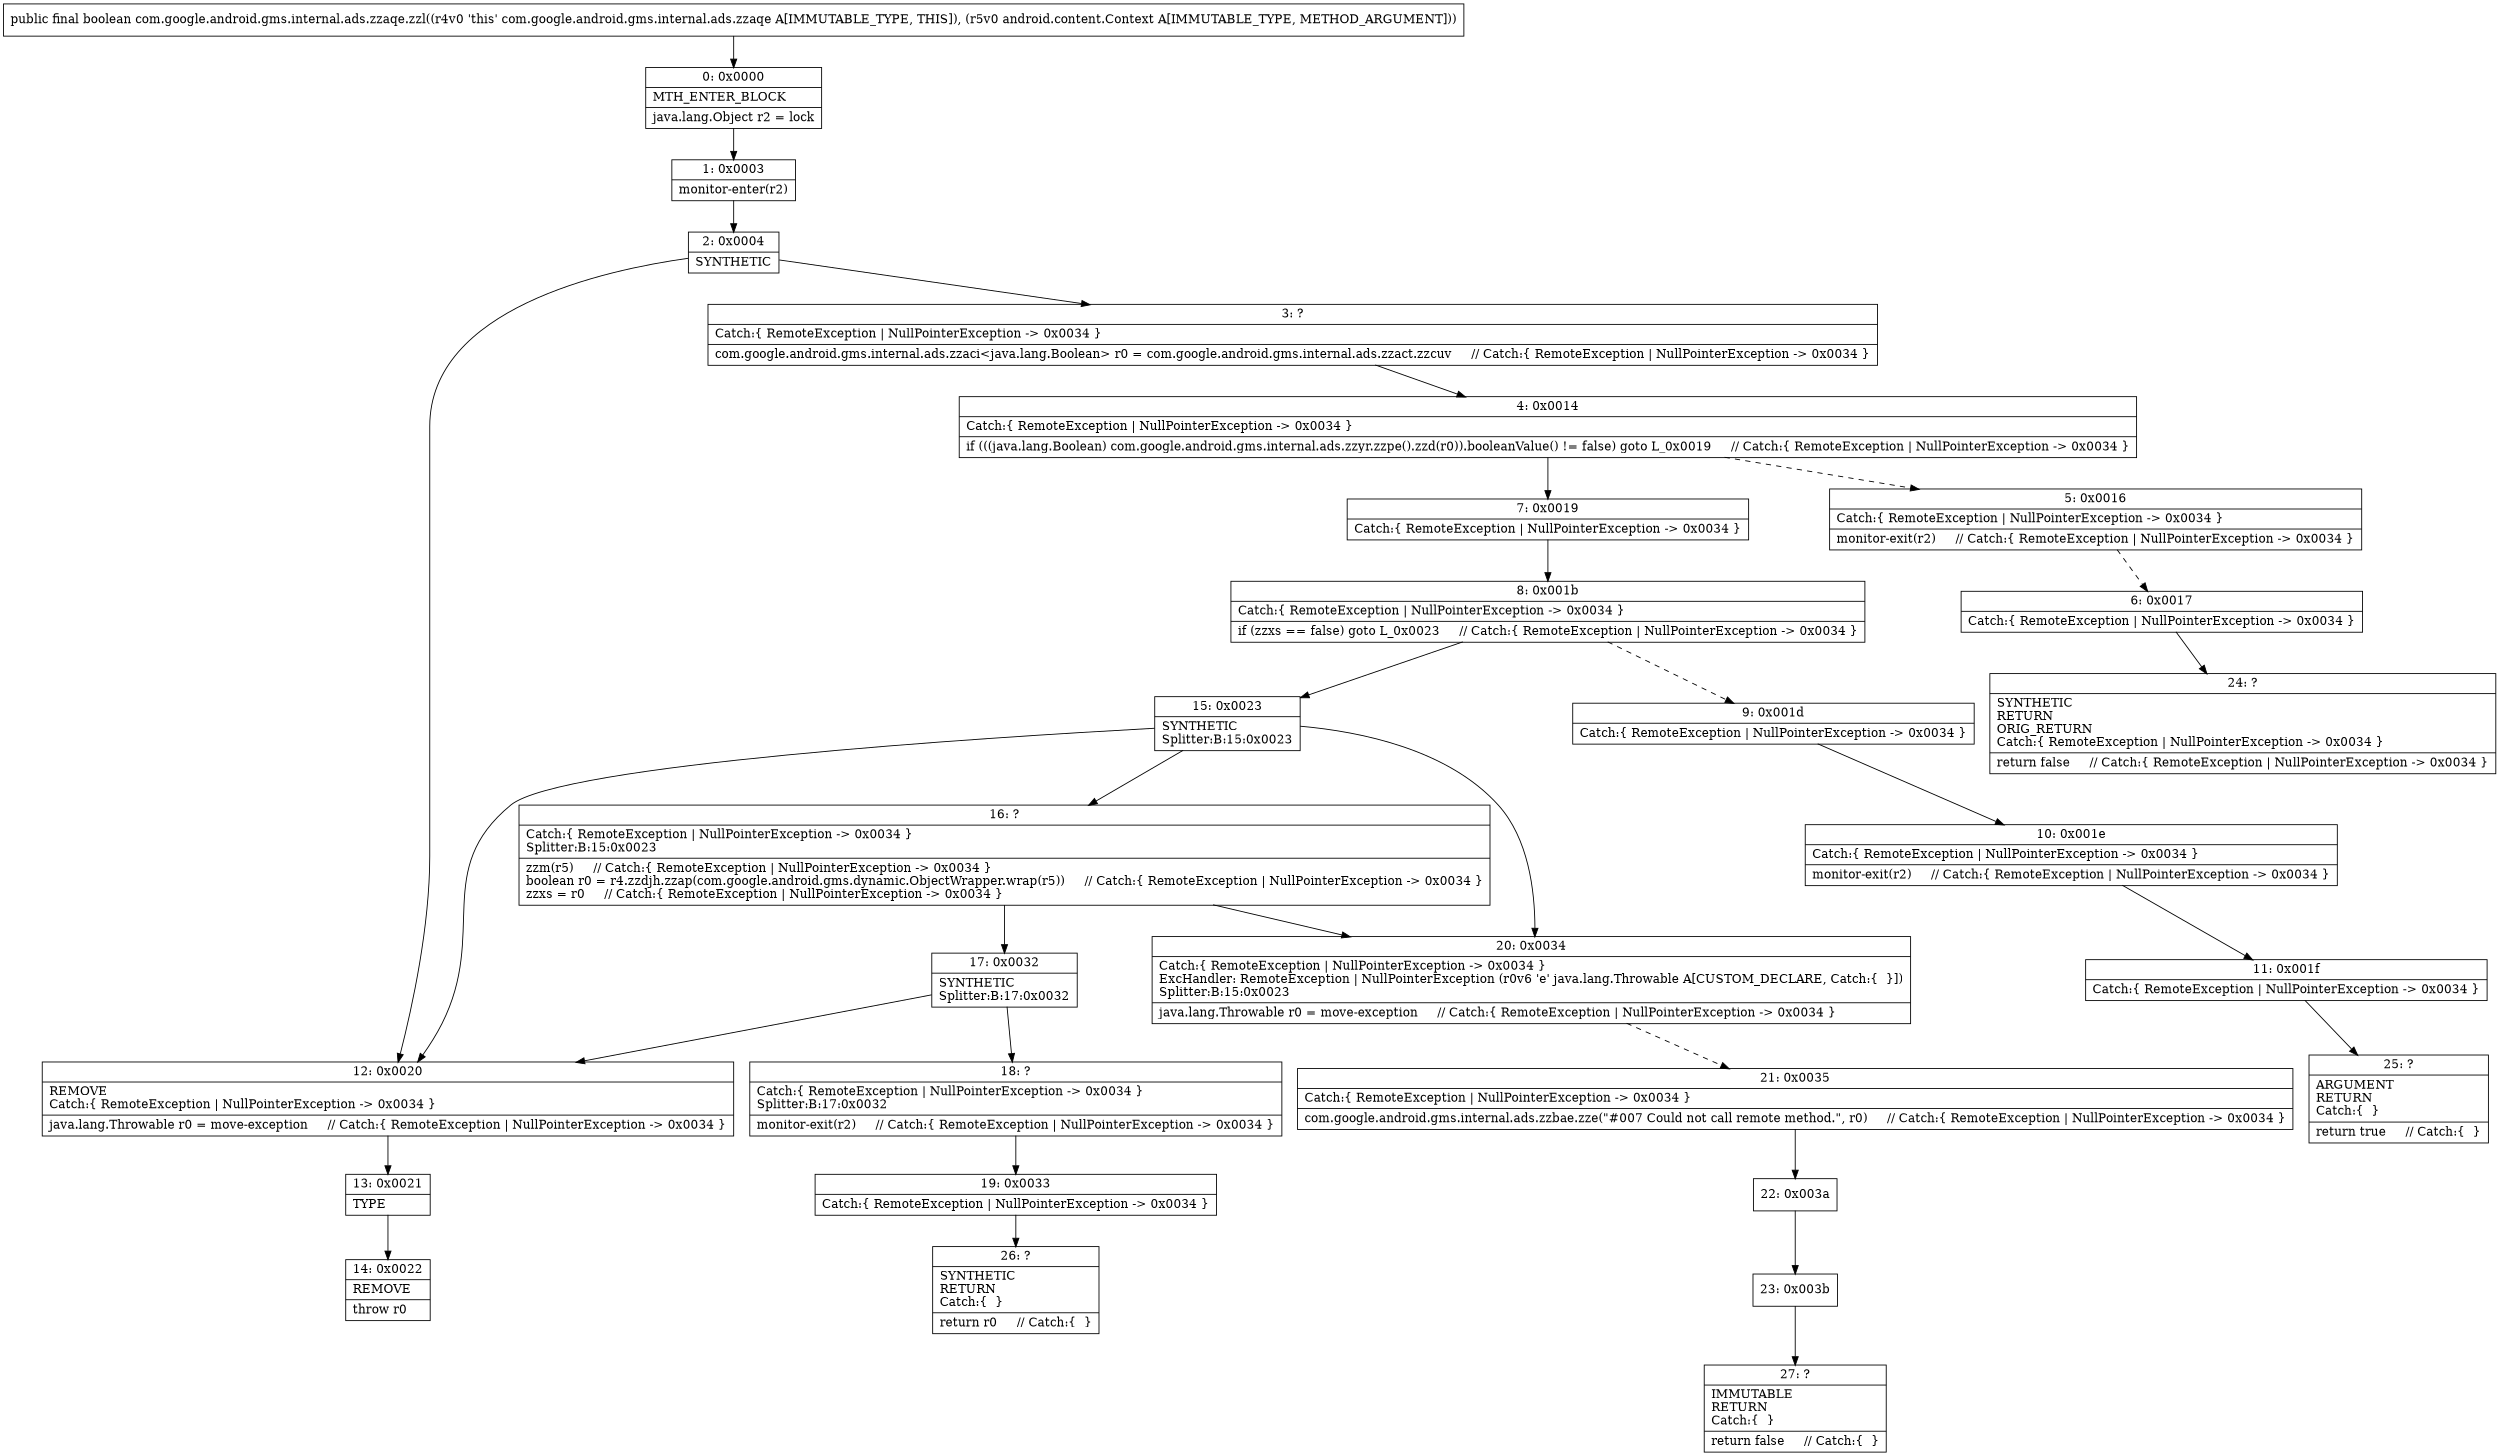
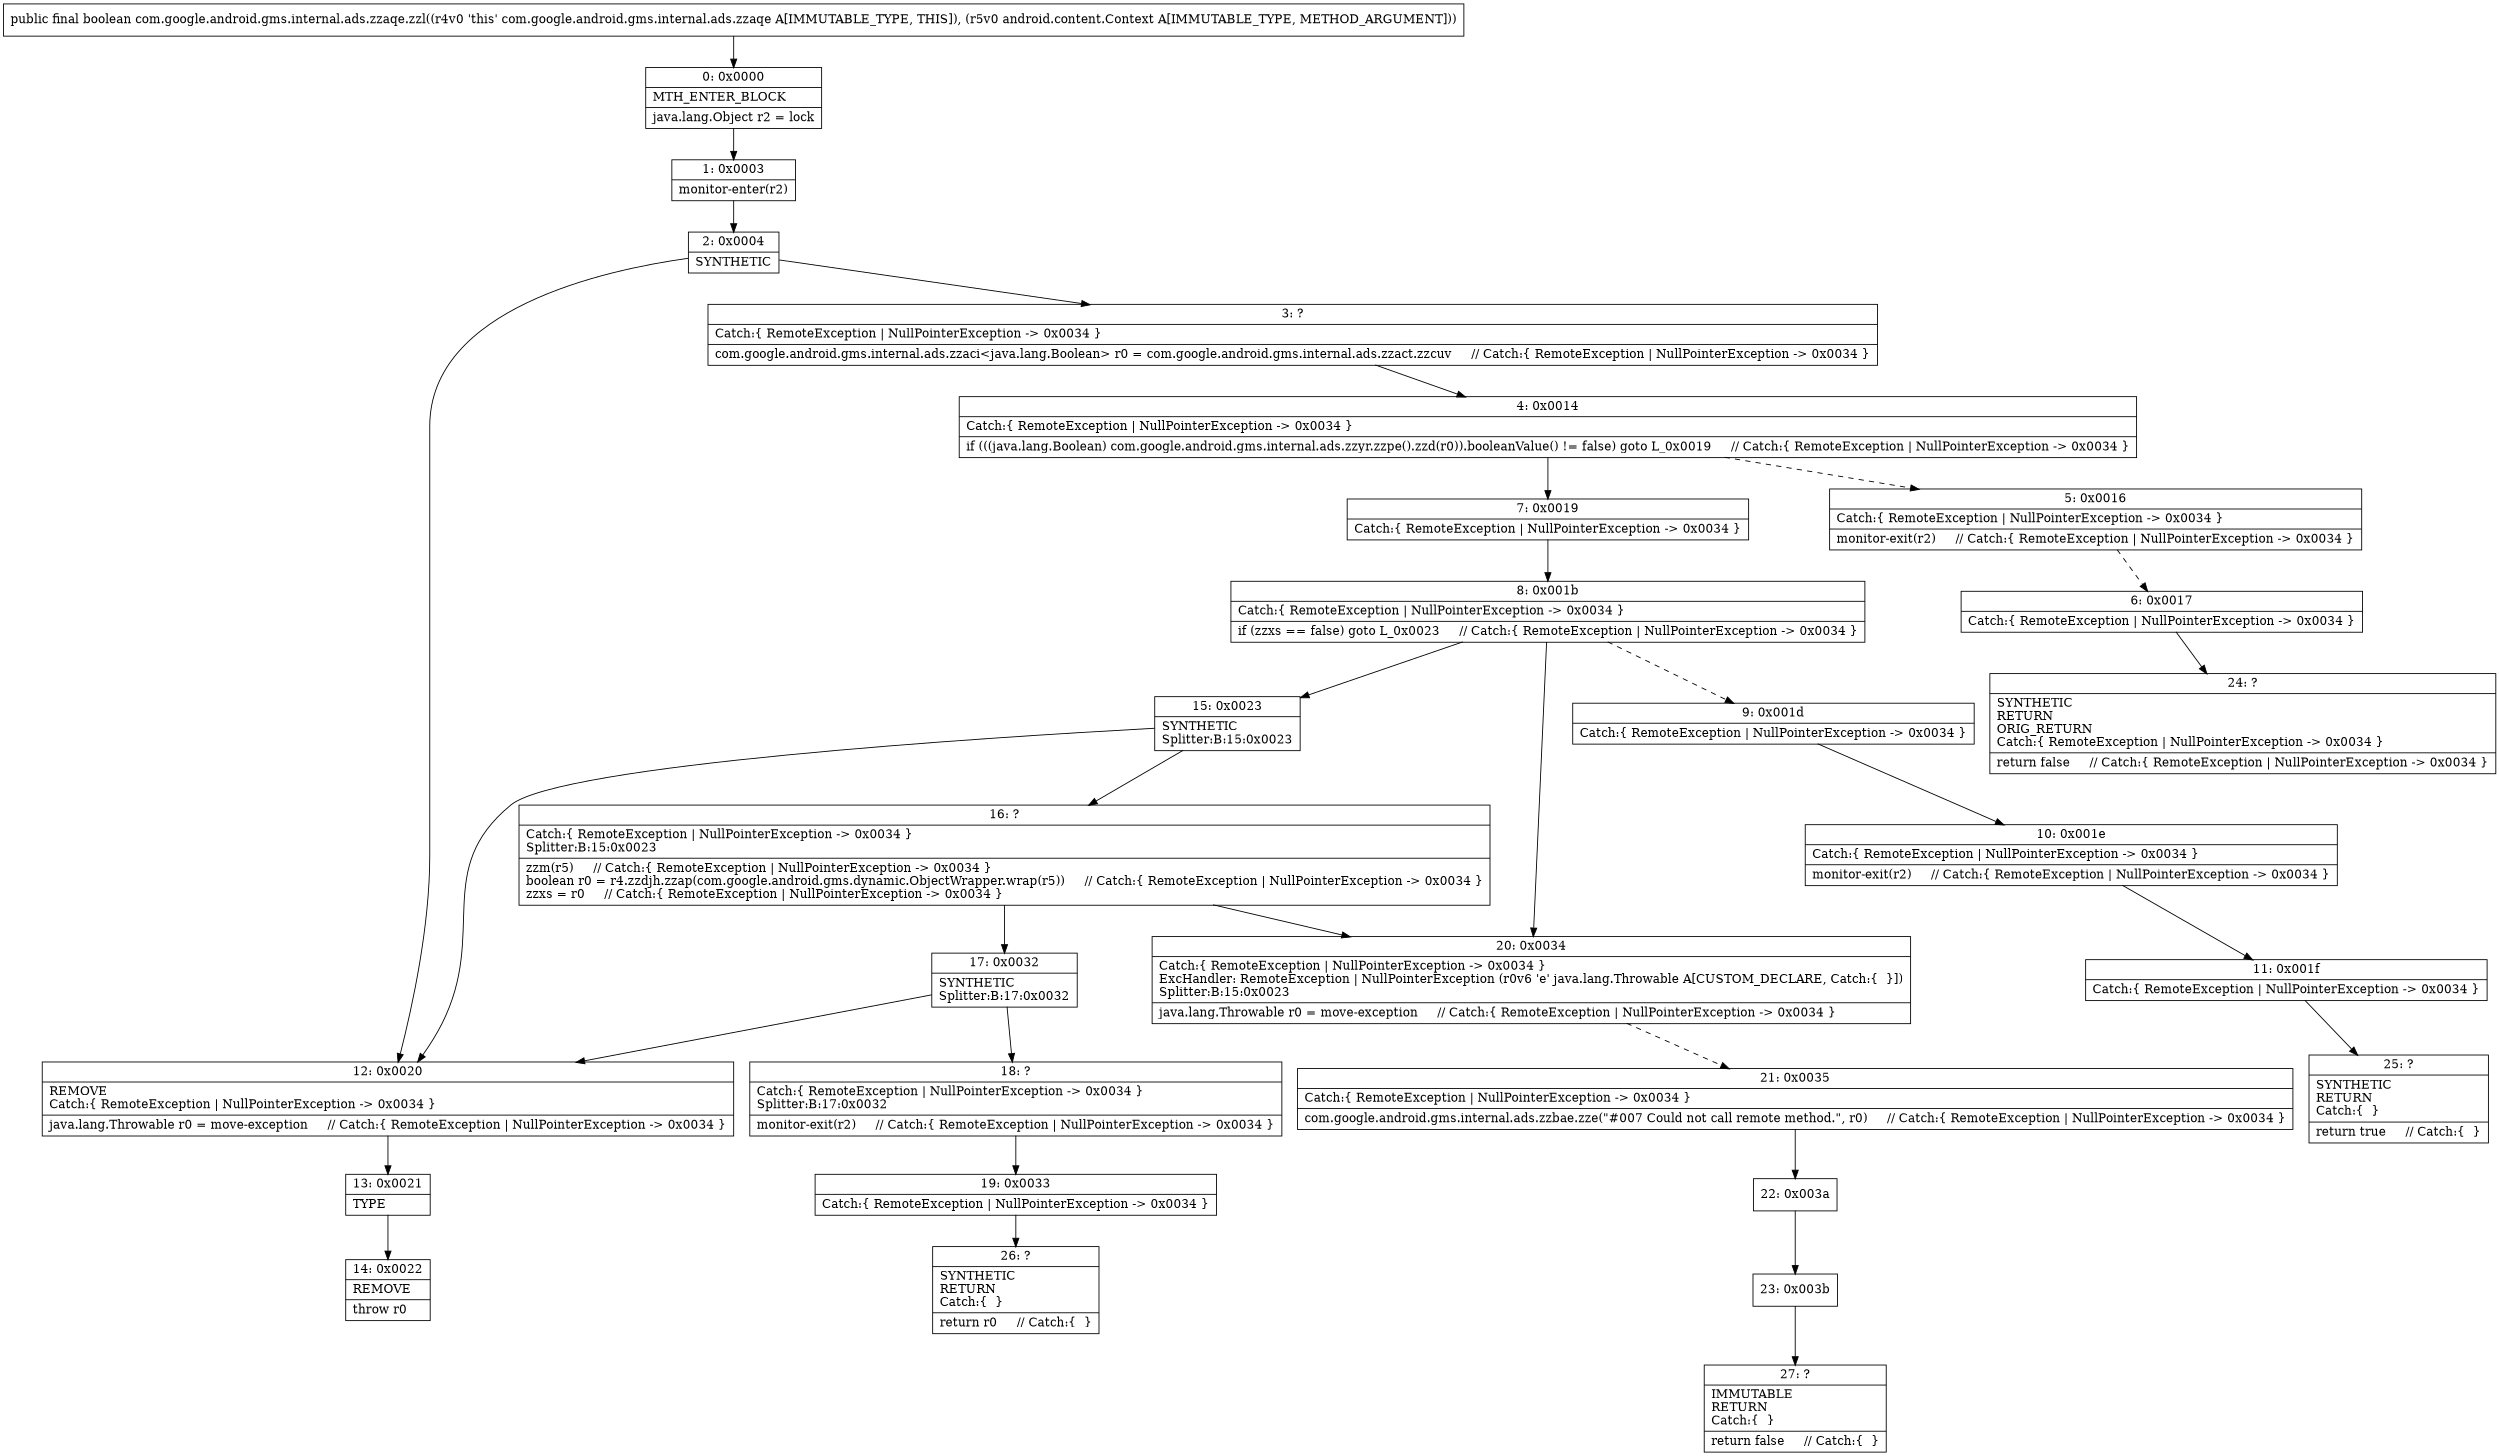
(1465, 777) -> (1540, 785)
(2355, 1085) -> (2354, 1085)
